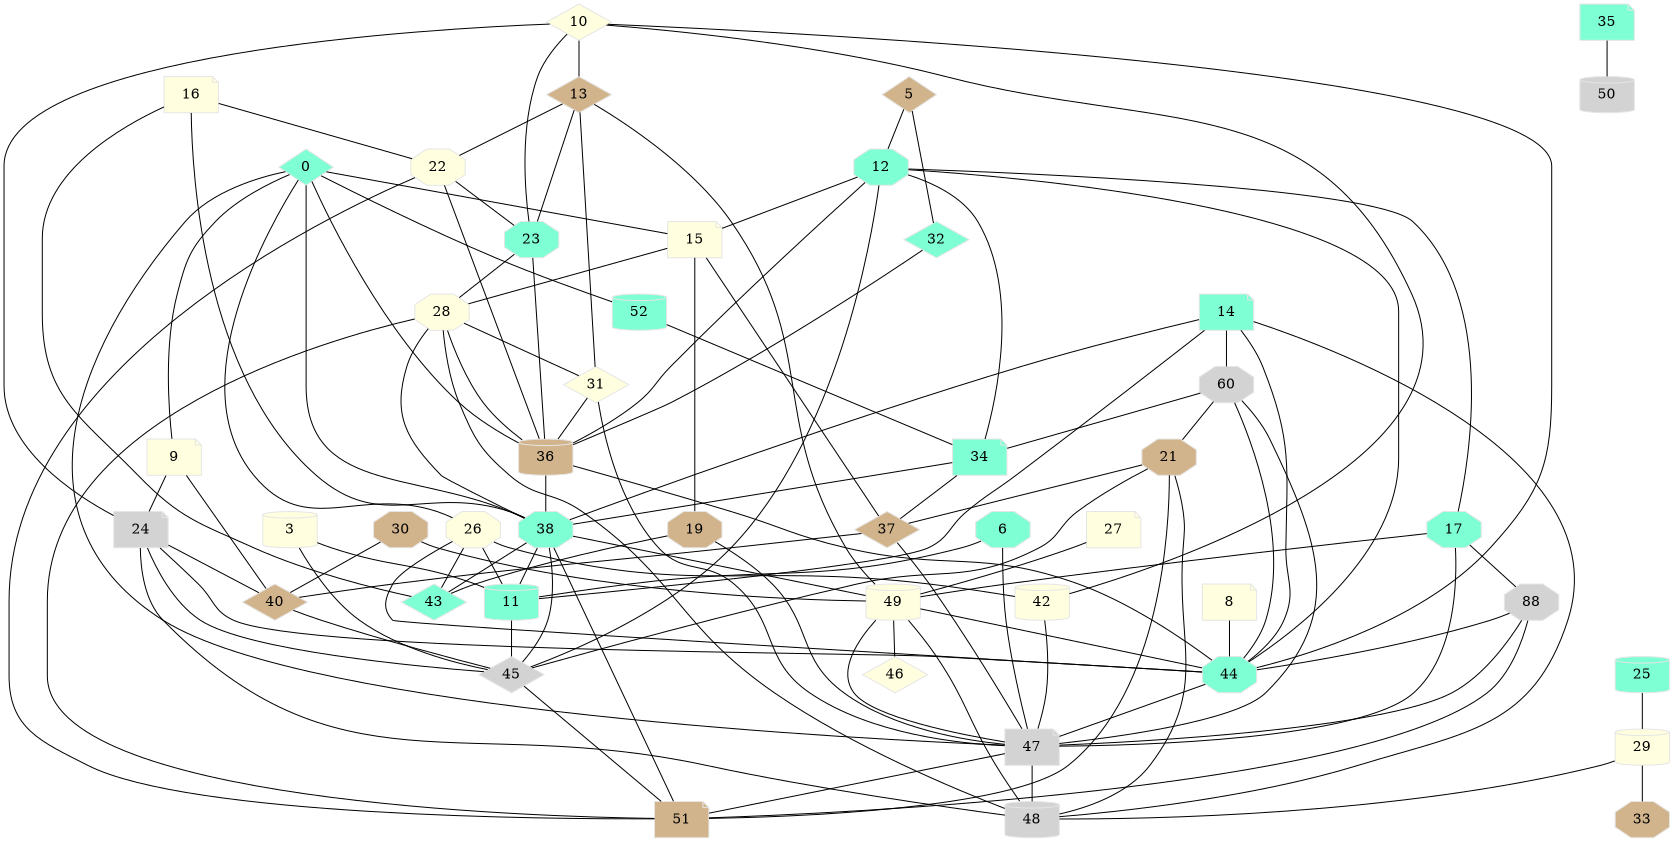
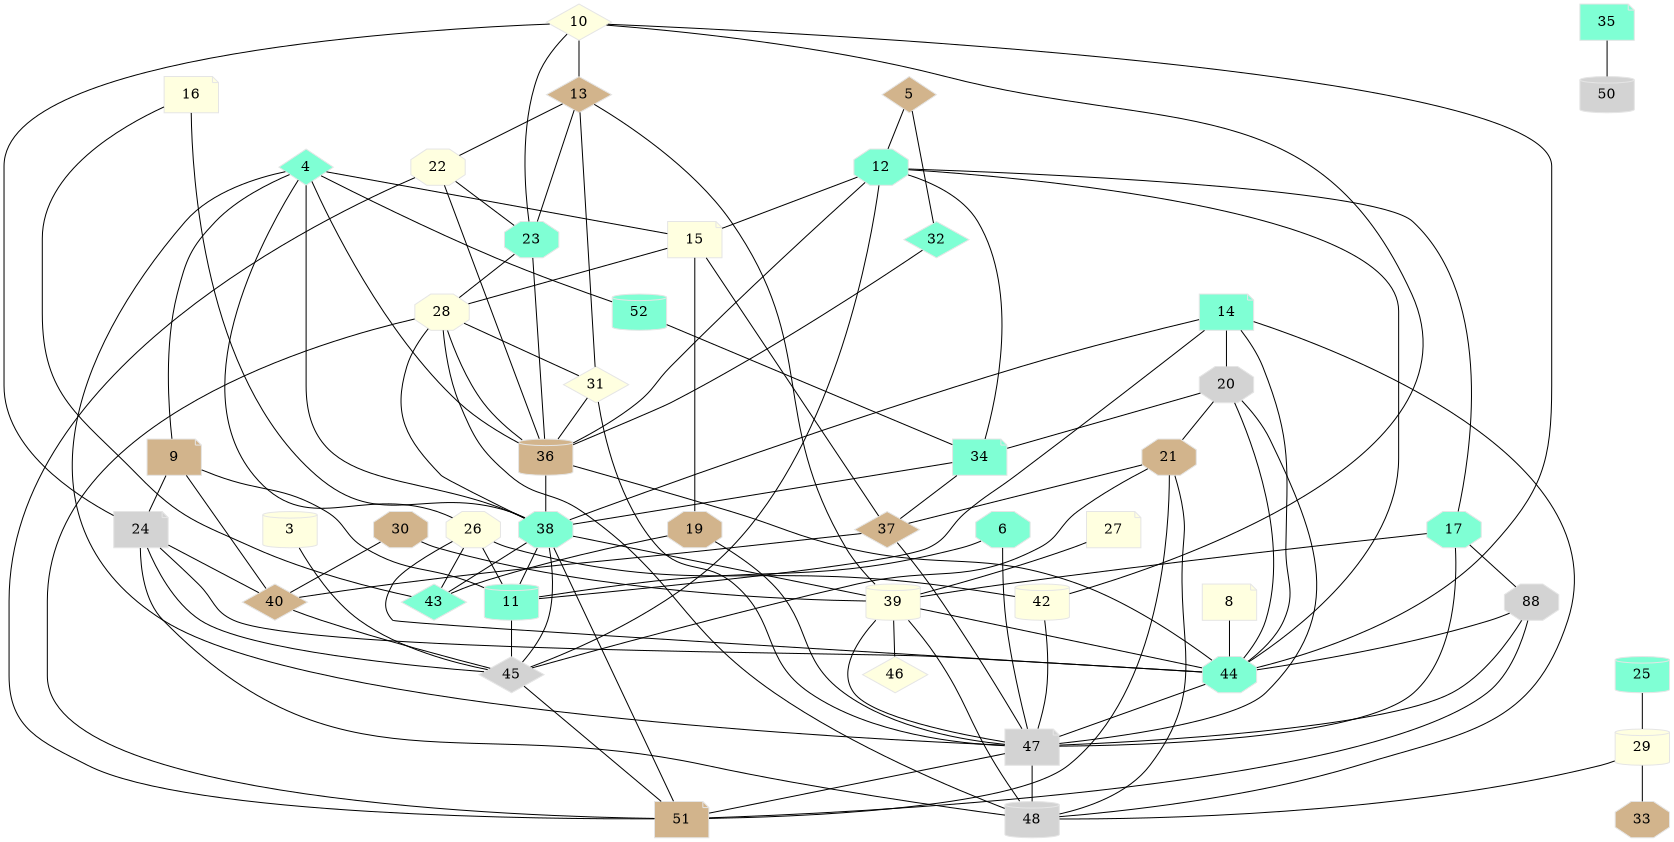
(315, 131) -> none
(306, 167) -> (306, 167)
(1226, 385) -> (1226, 385)
(174, 457) -> (174, 457)
(401, 565) -> (344, 527)
(893, 602) -> (893, 602)
